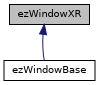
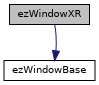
(43, 48) -> (56, 38)
